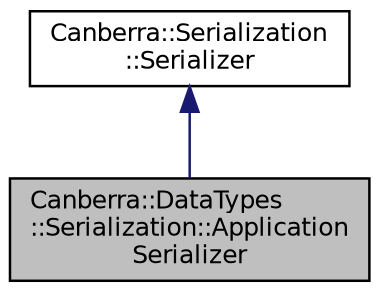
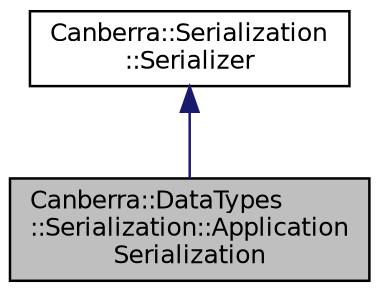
(190, 230) -> (190, 230)
